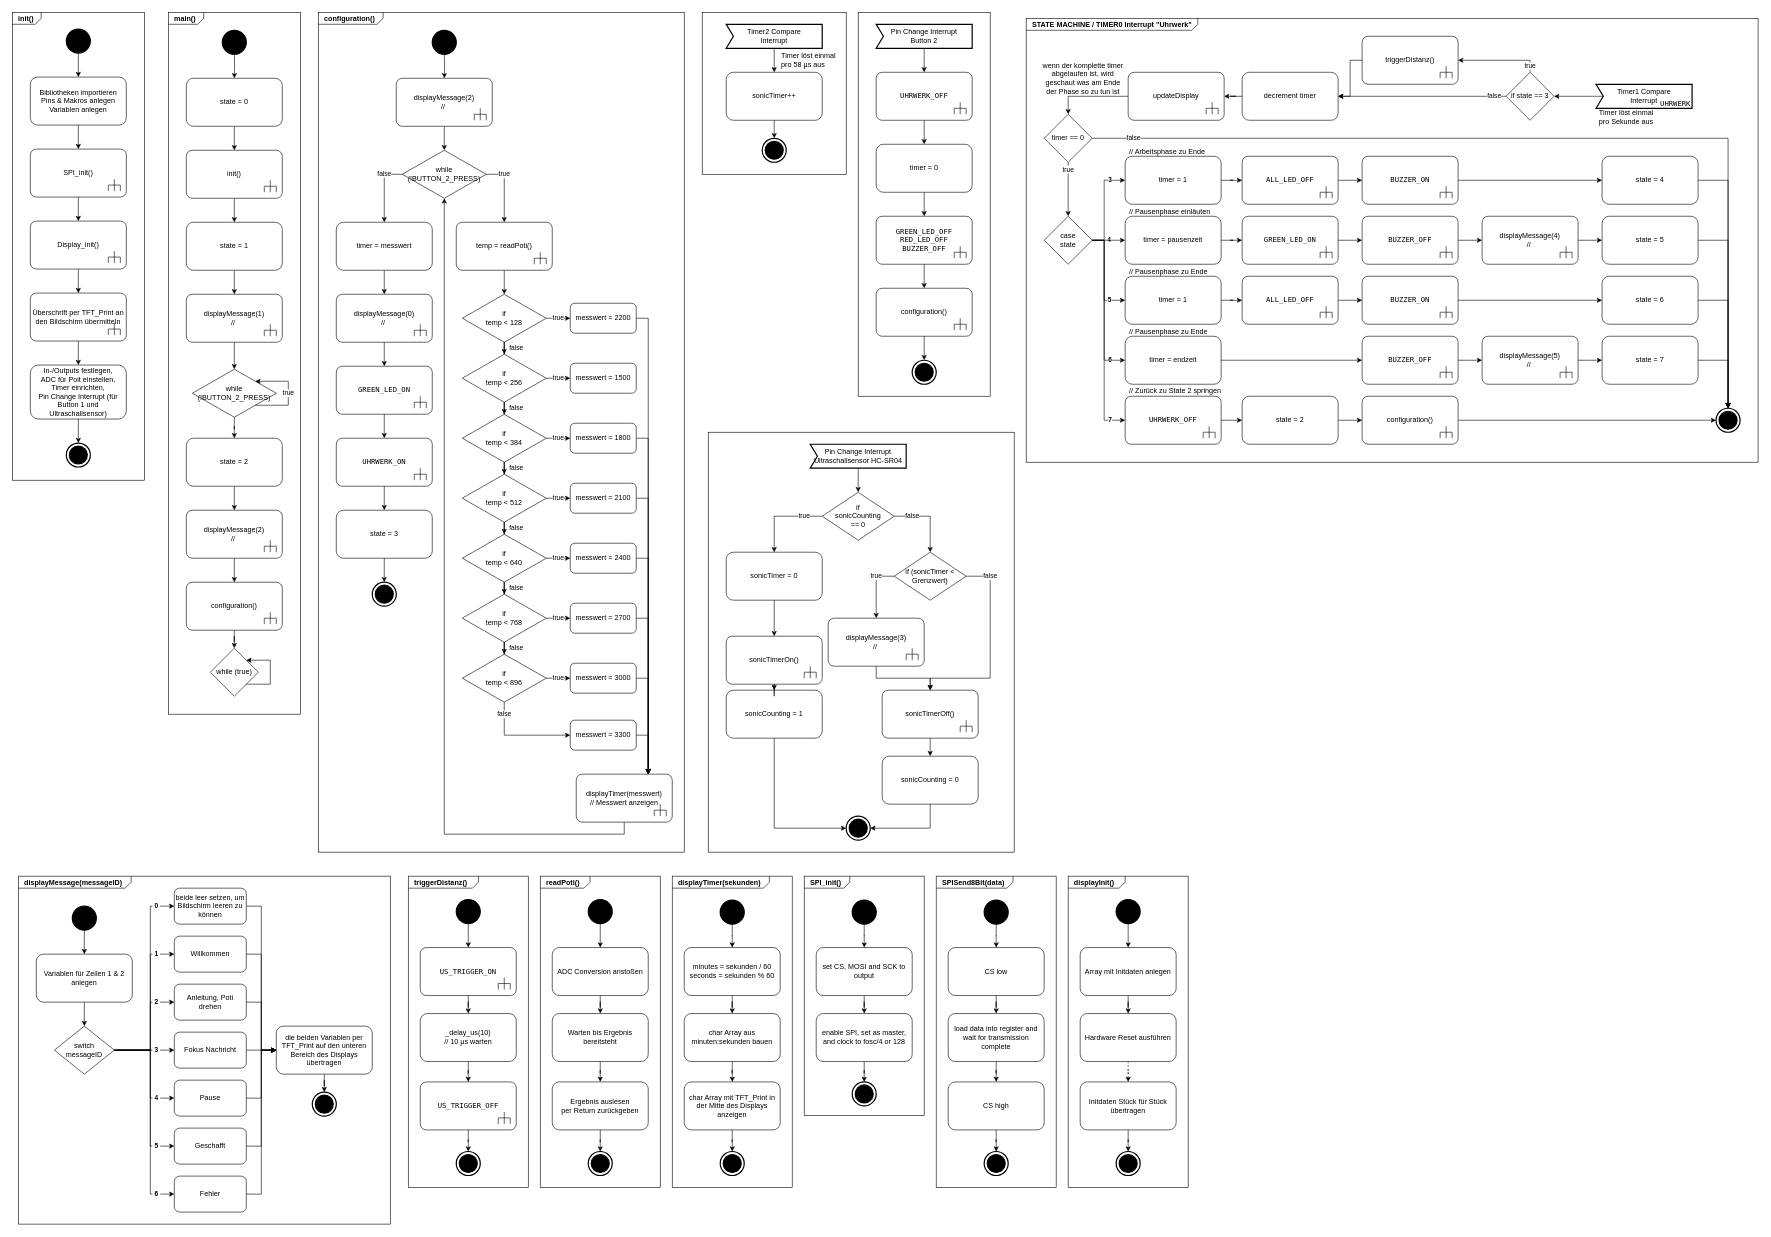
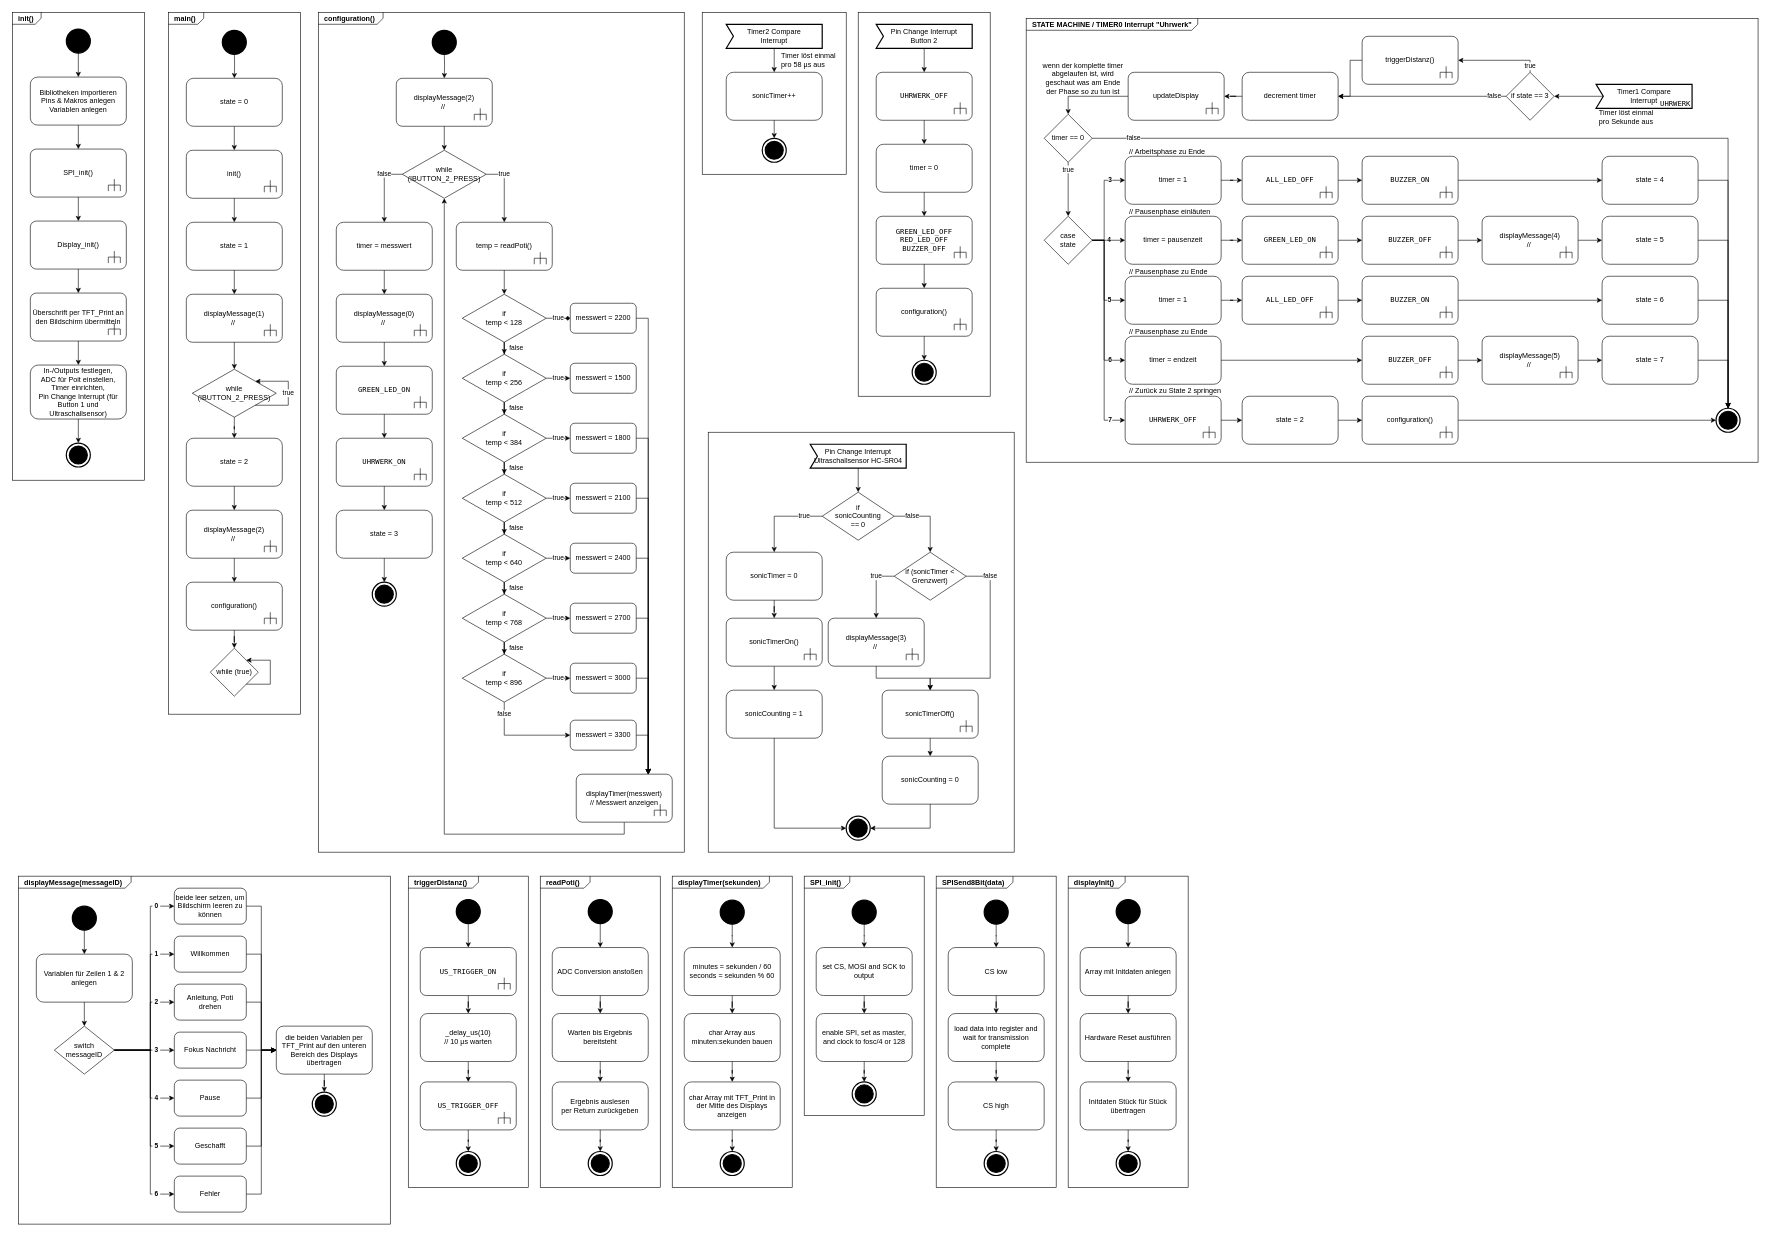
(564, 318) -> (564, 318)
(774, 660) -> (774, 642)
(1128, 1071) -> (1128, 1071)
